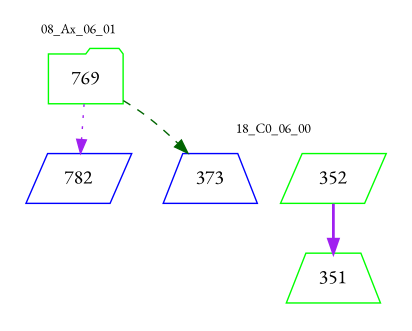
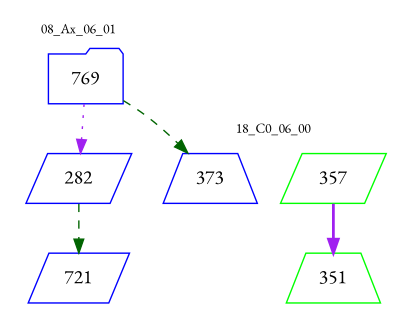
(86, 79) -> (86, 79)
(79, 178) -> (79, 178)
(333, 178) -> (333, 178)
none -> (79, 278)
